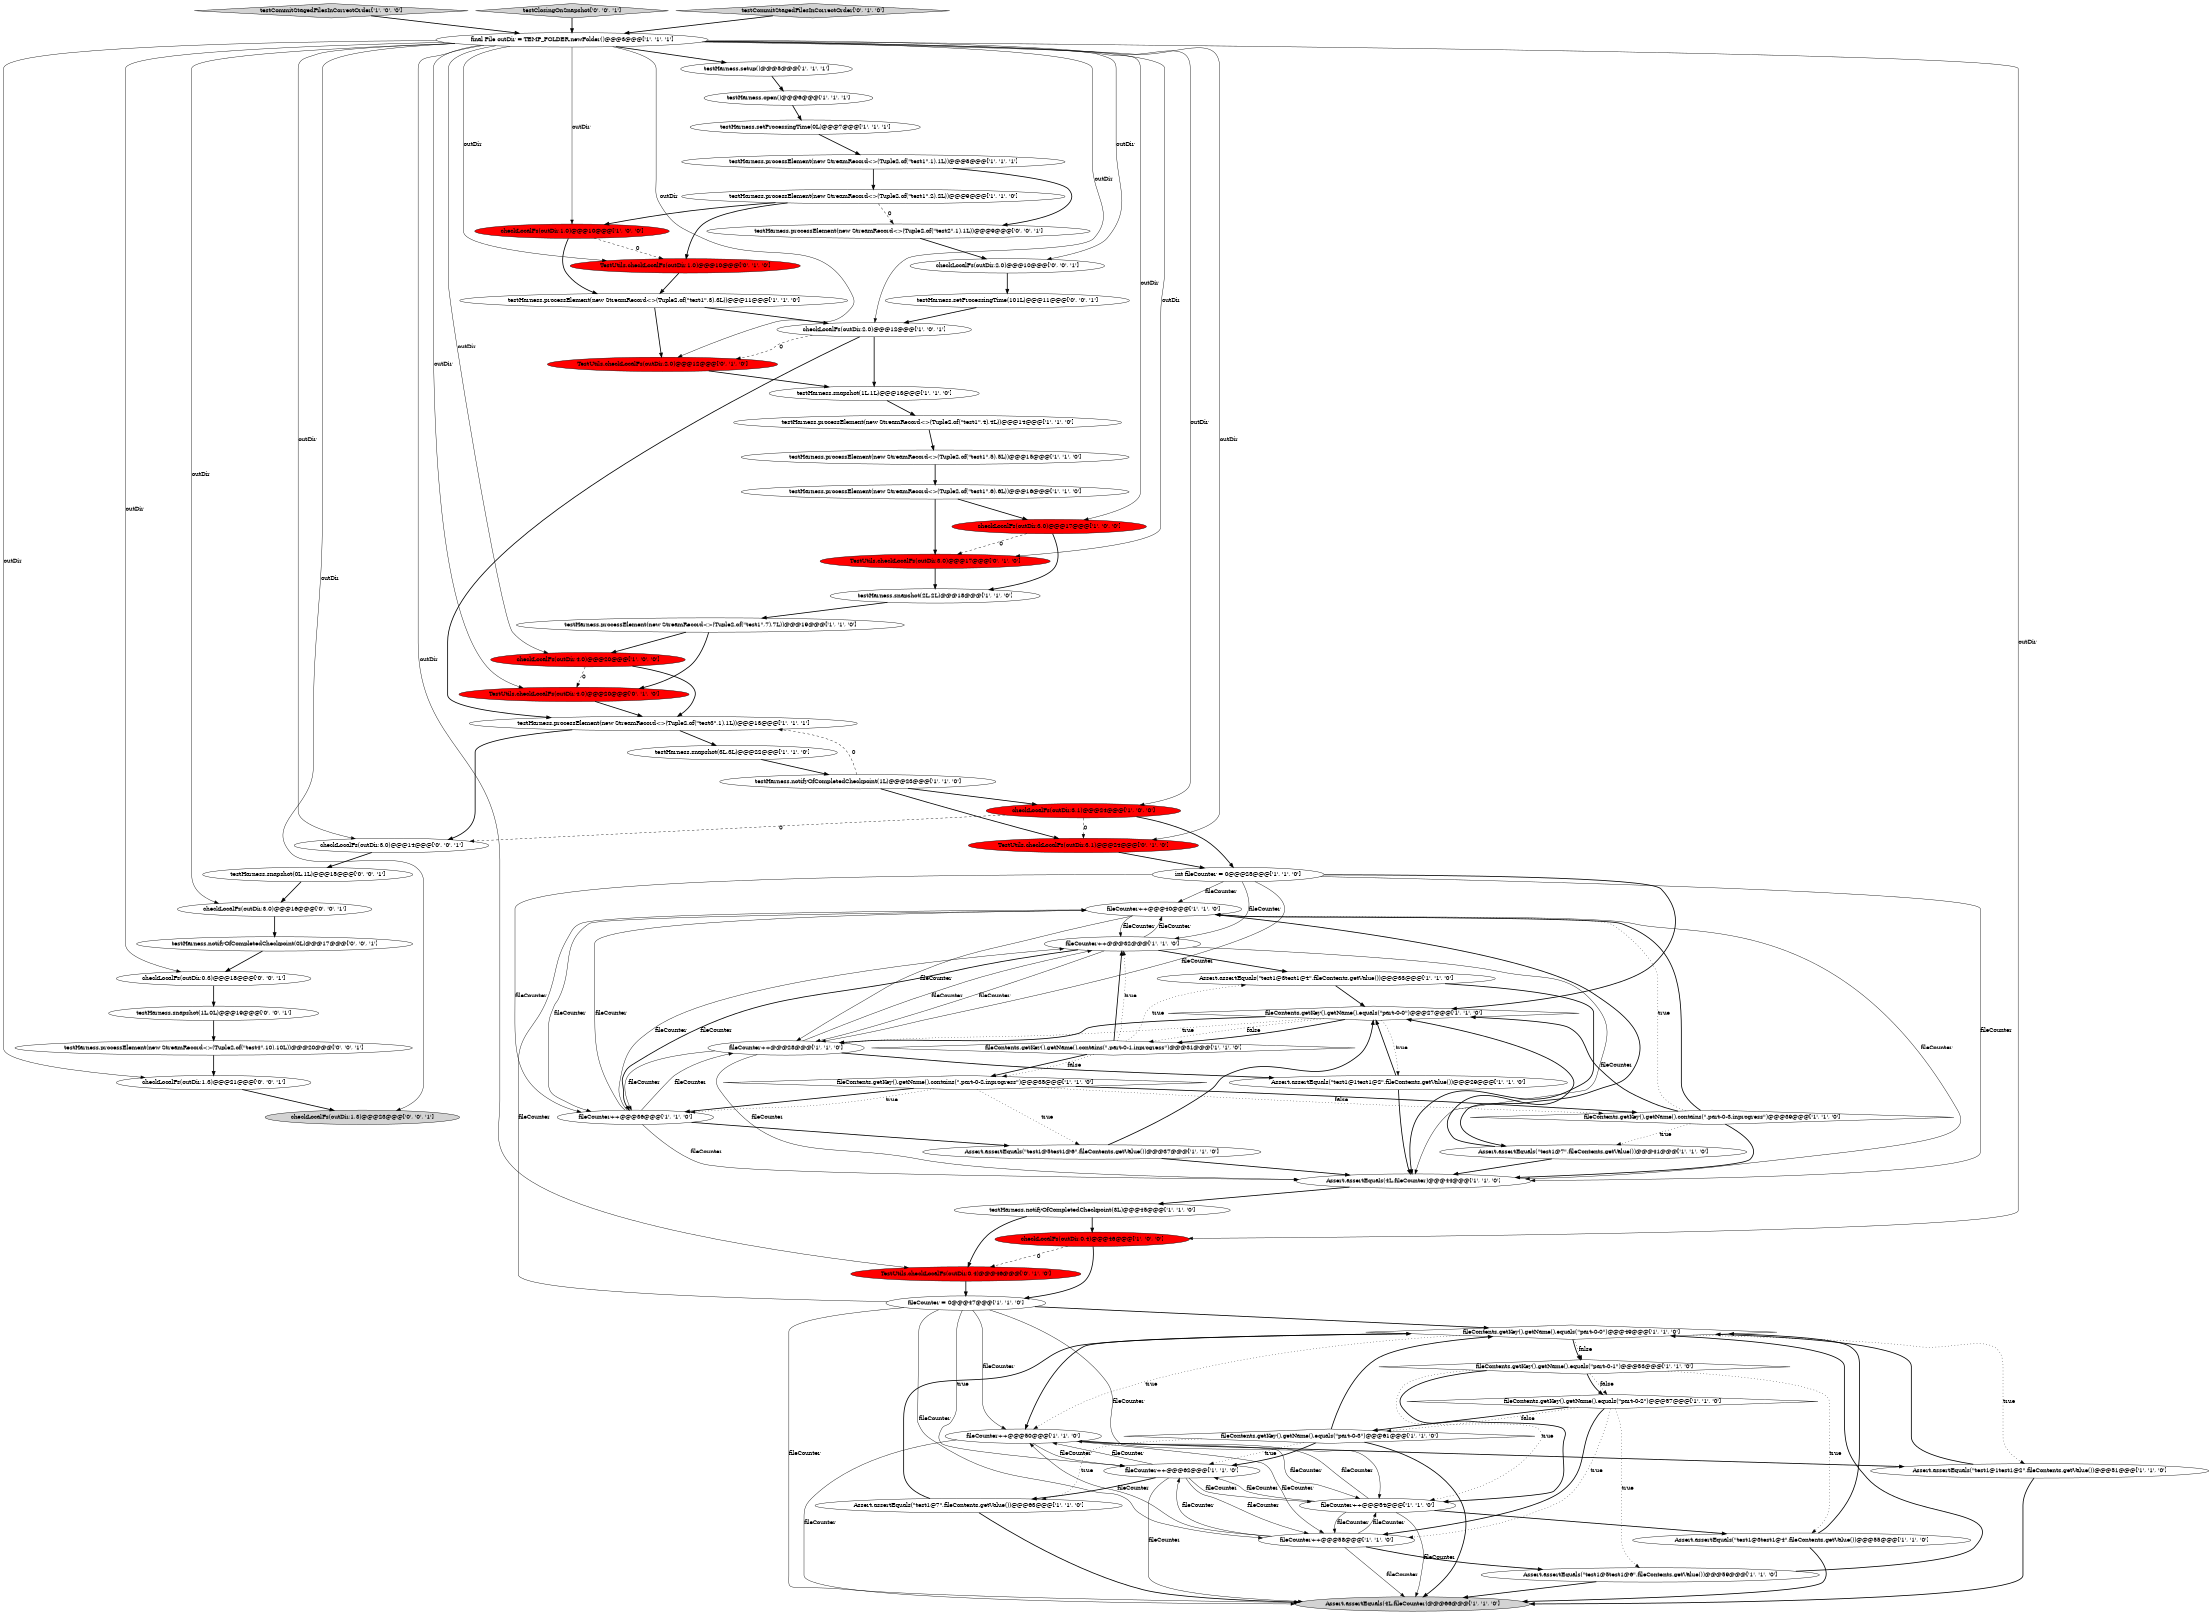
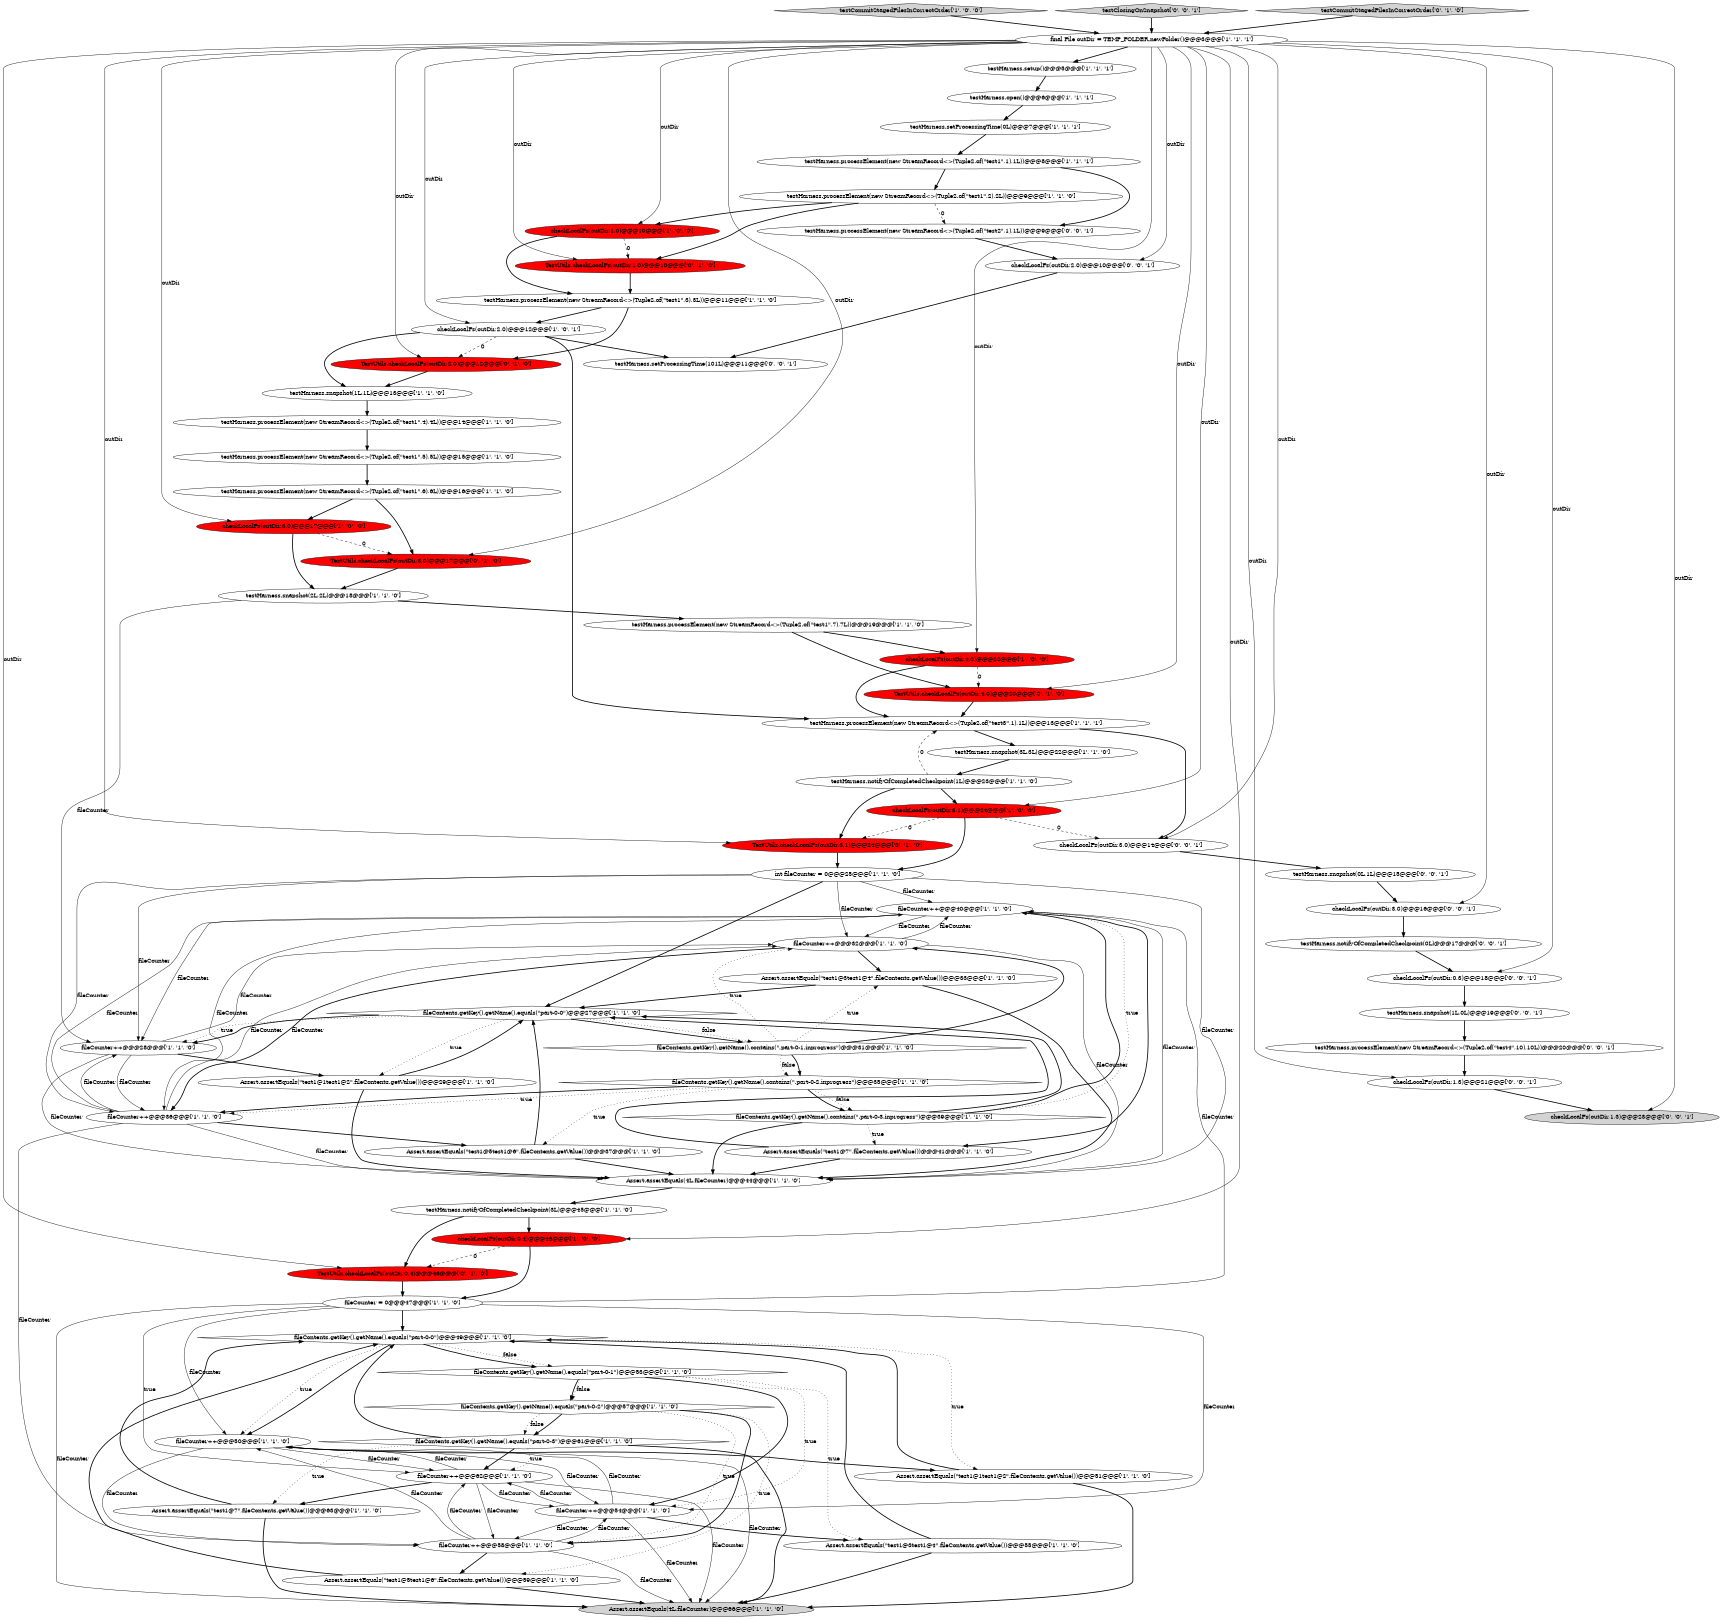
(942, 315) -> (605, 347)
(963, 999) -> (110, 788)
(1025, 1477) -> (34, 1455)
